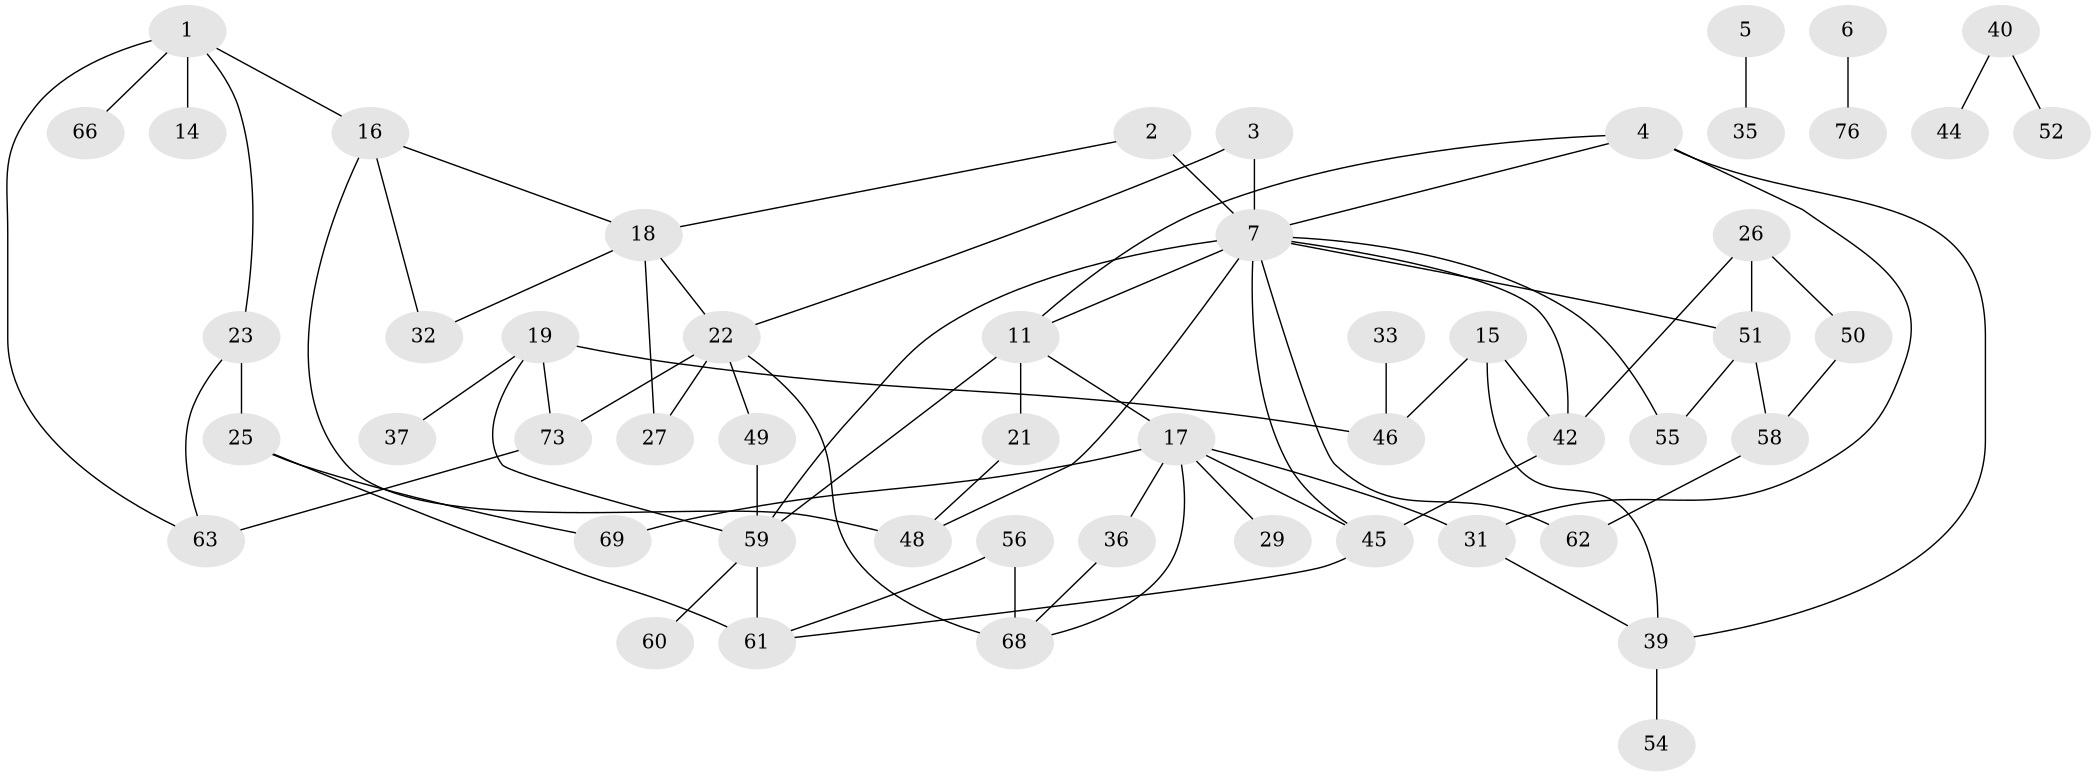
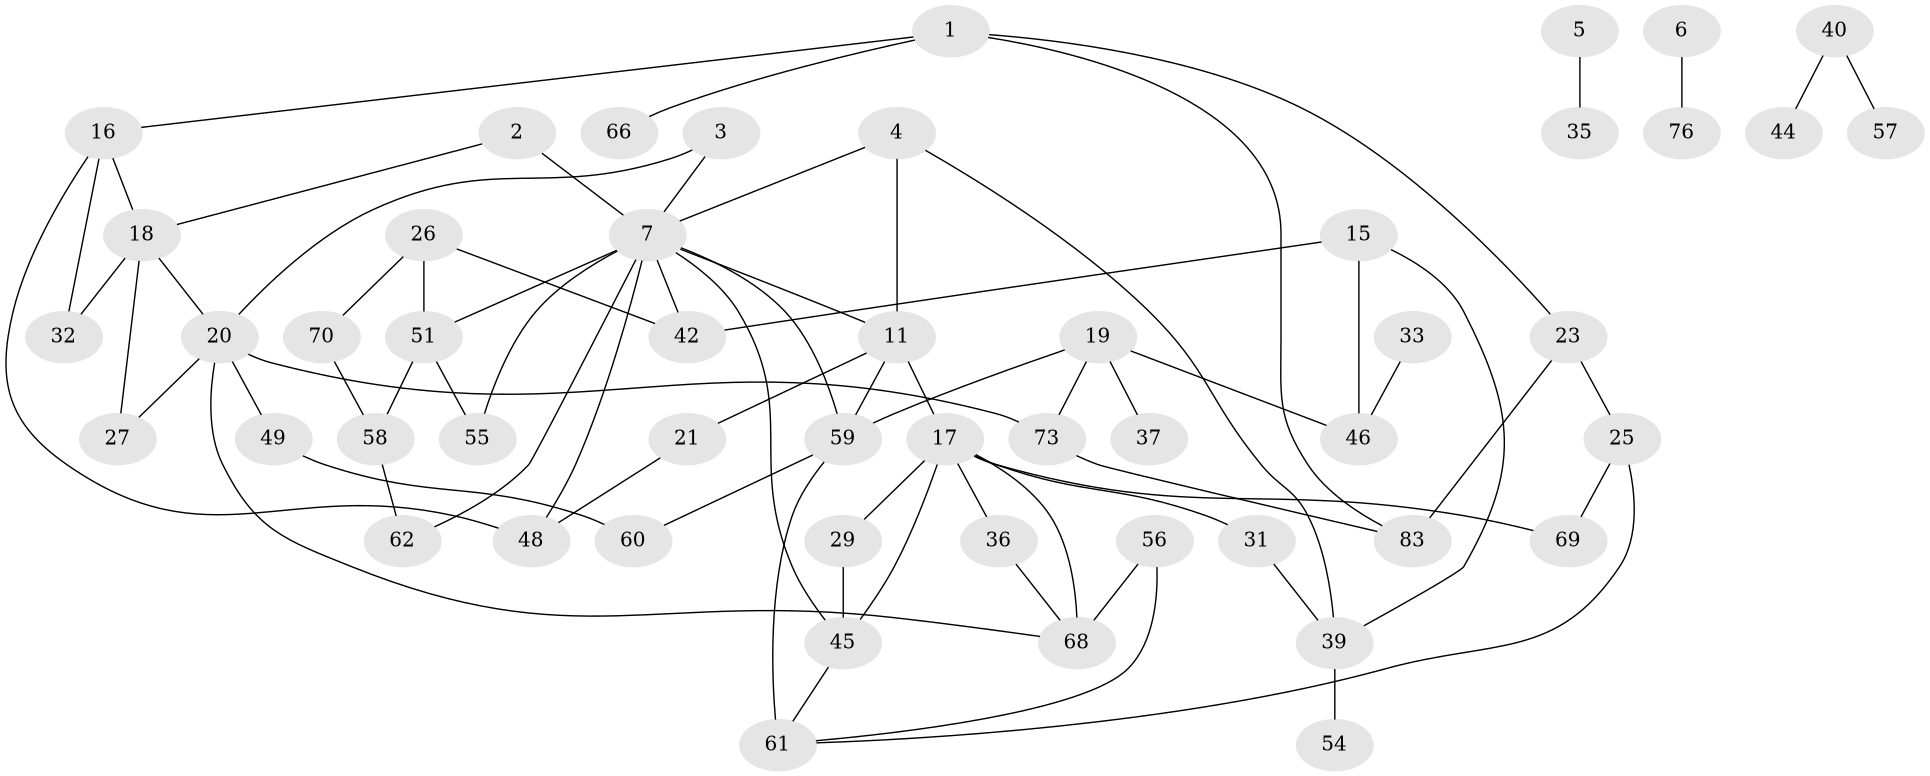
(188, 133) -> none
(2052, 133) -> (1886, 133)
(722, 337) -> (220, 337)
(1854, 337) -> (322, 337)
(1880, 415) -> none
(757, 490) -> (454, 490)
(1470, 490) -> (843, 592)
(206, 541) -> (1413, 541)
